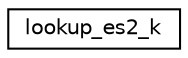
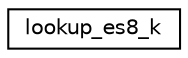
(94, 29) -> (94, 29)
